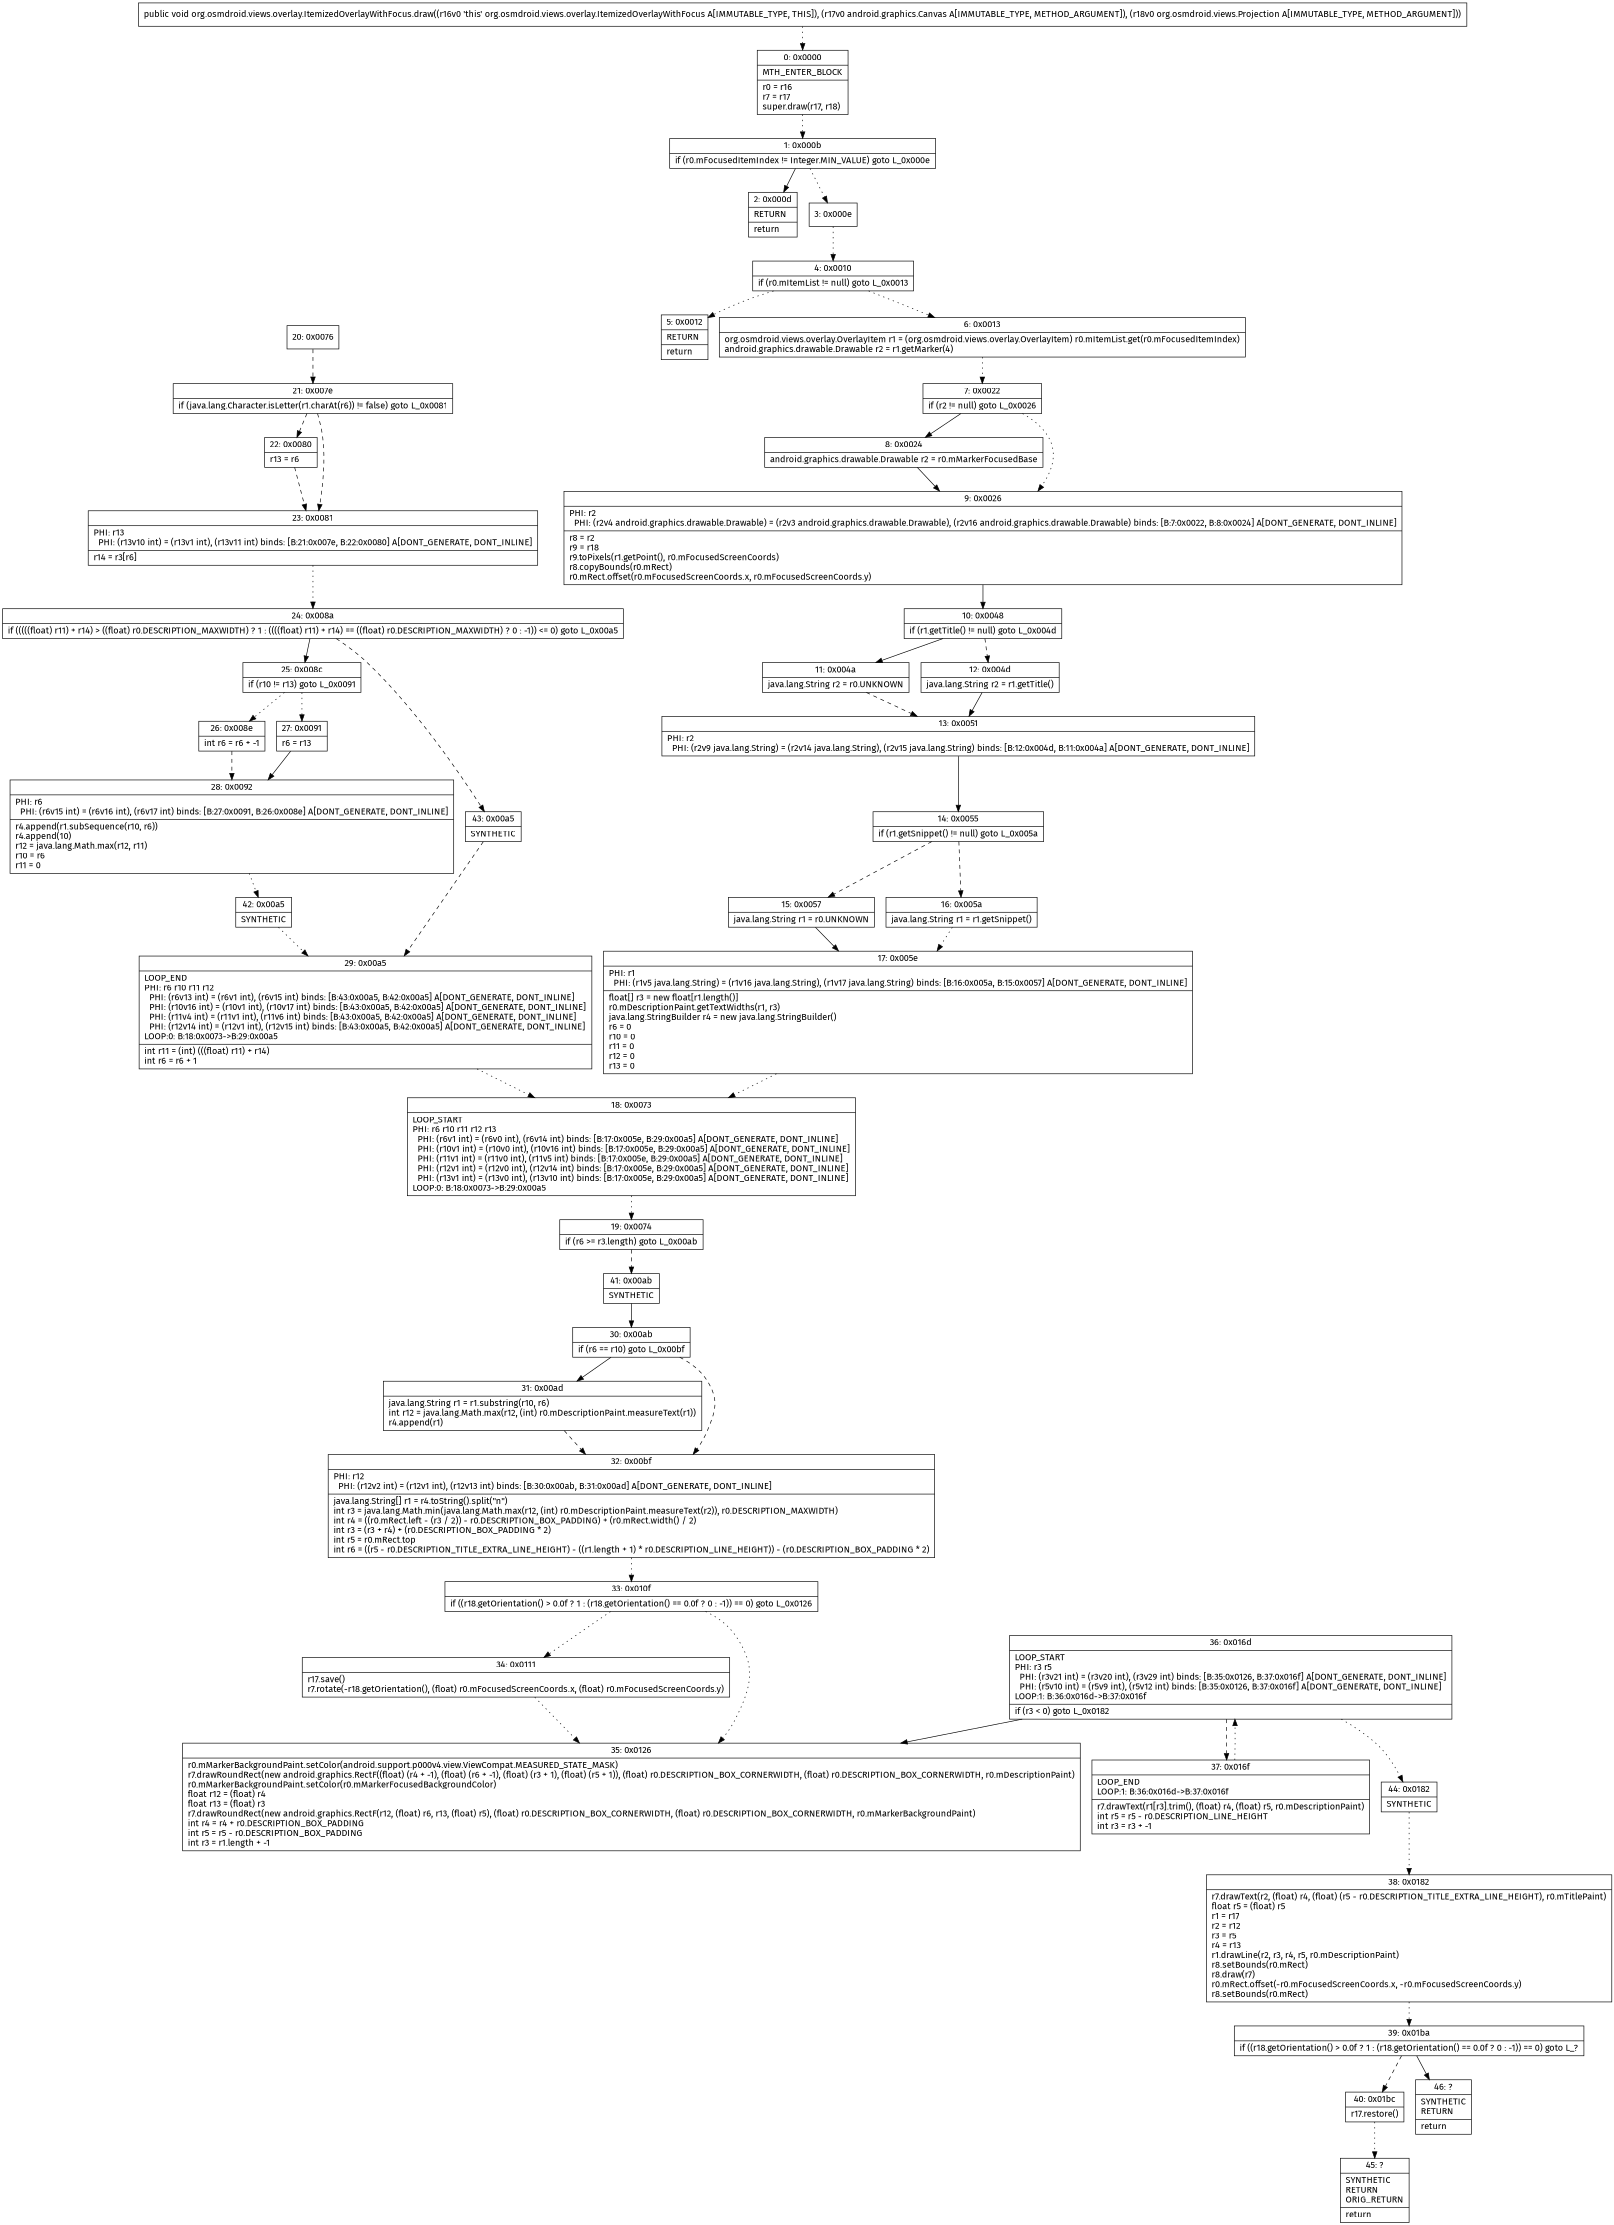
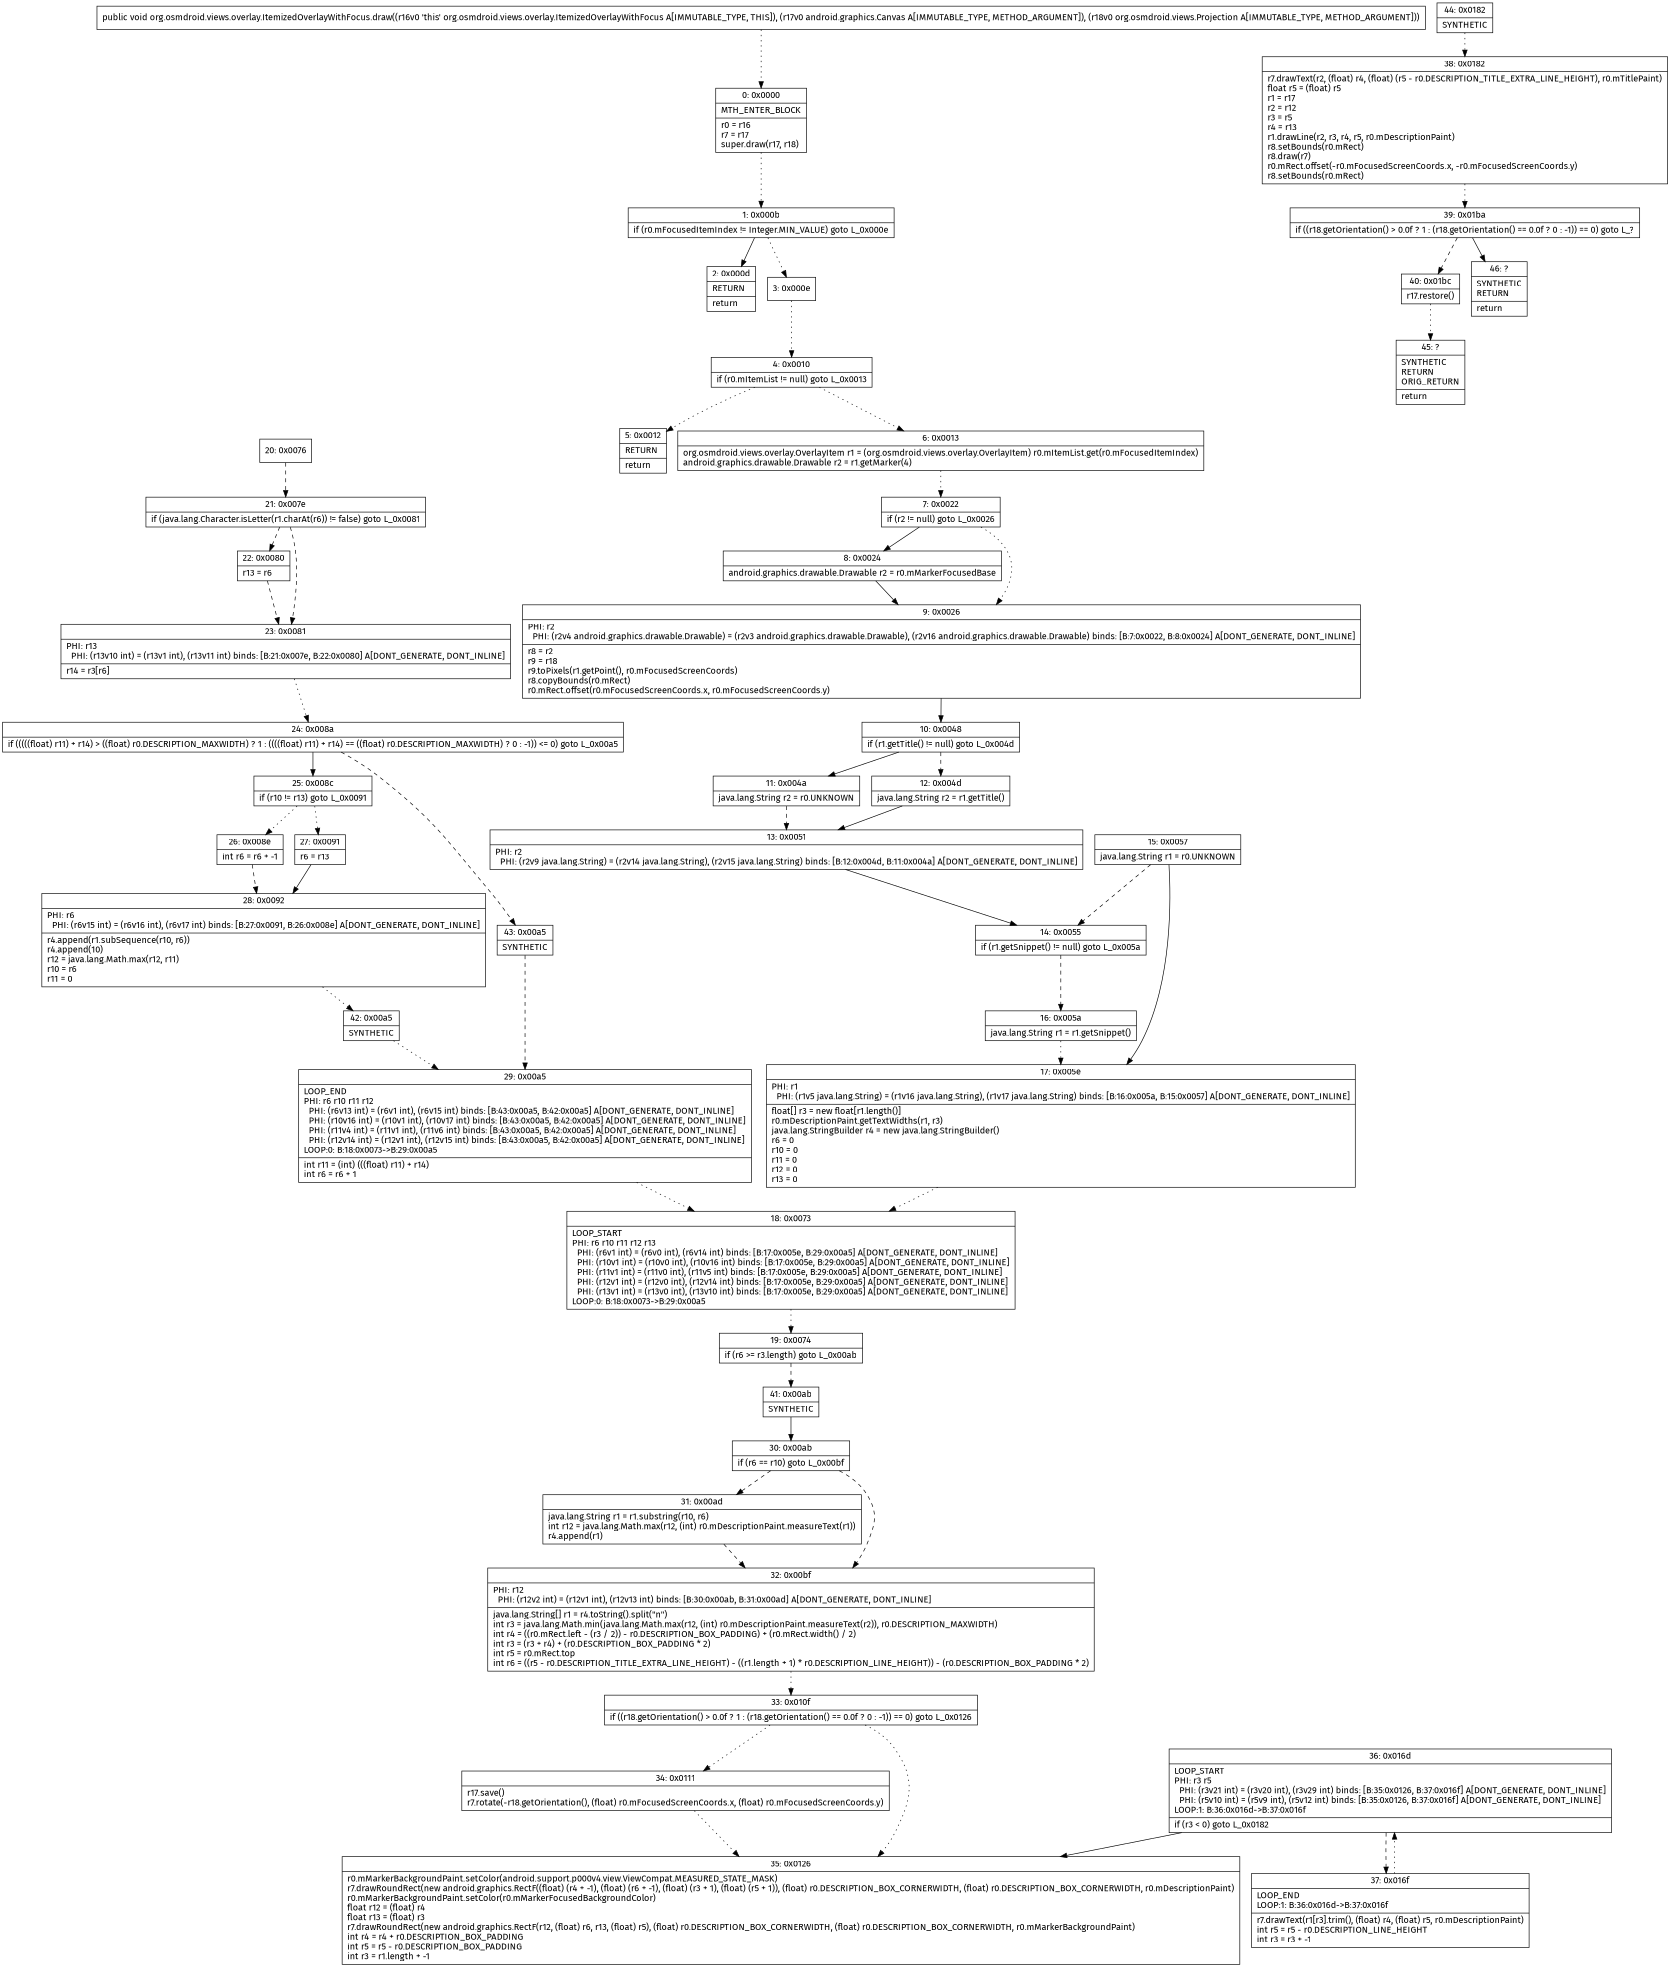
(883, 868) -> (1117, 893)
(597, 1367) -> (756, 1481)
(1375, 1743) -> none
